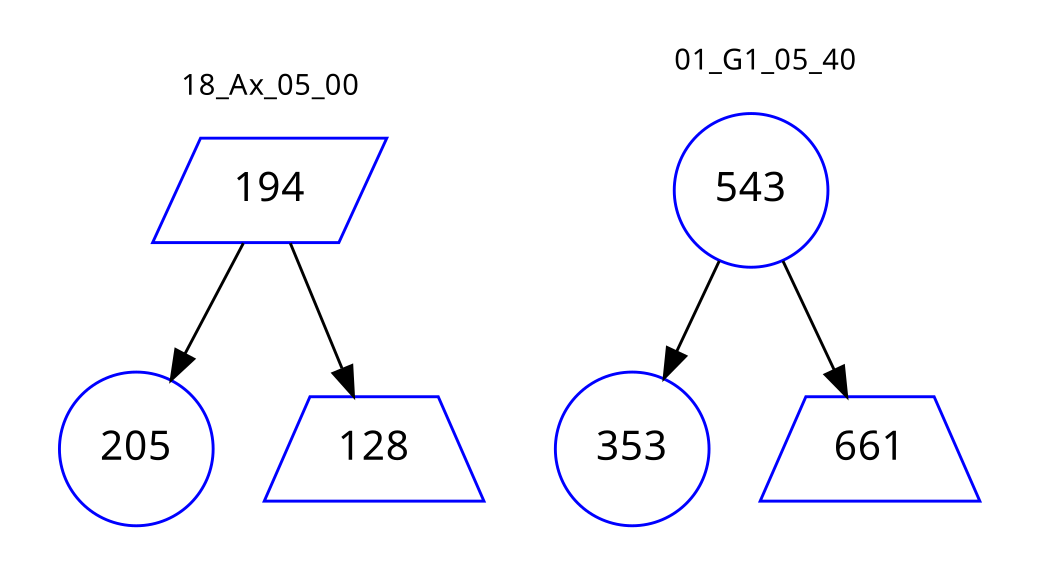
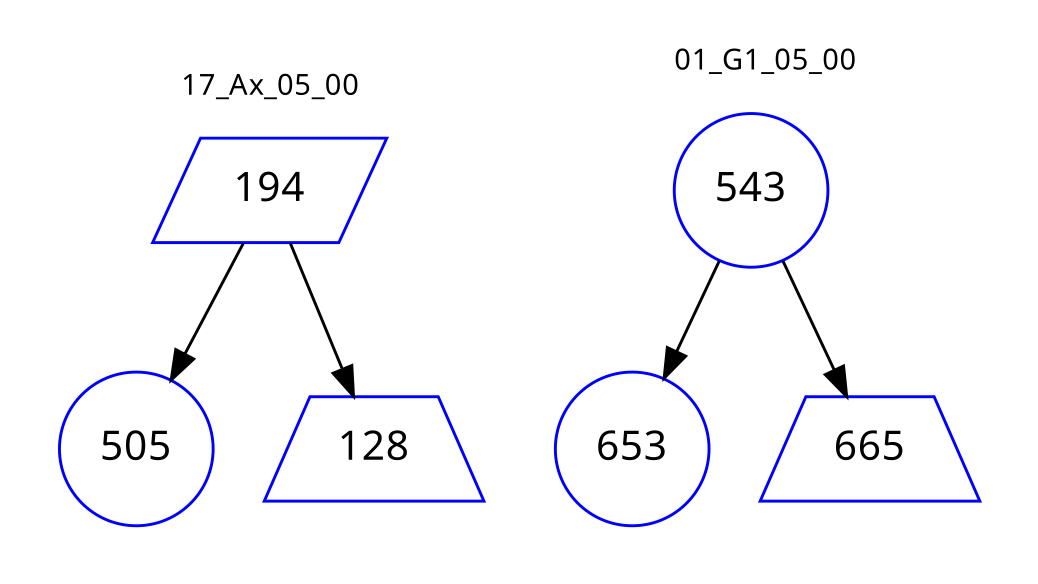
(767, 62) -> (767, 62)
(271, 87) -> (271, 87)
(136, 449) -> (136, 449)
(632, 449) -> (632, 449)
(870, 449) -> (870, 449)
